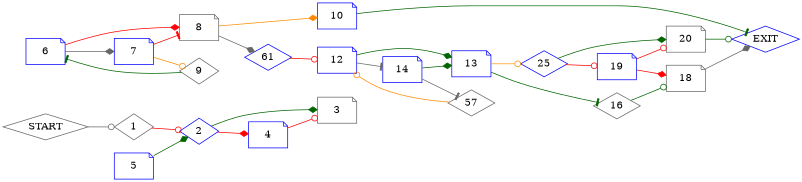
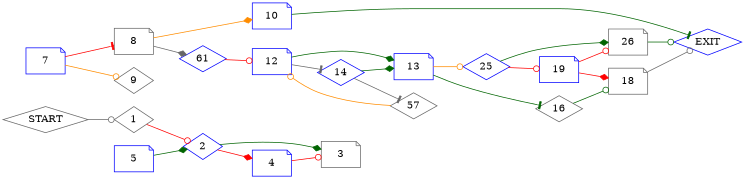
(686, 39) -> (628, 42)
(46, 51) -> none
(724, 60) -> (667, 62)
(402, 70) -> (341, 73)
